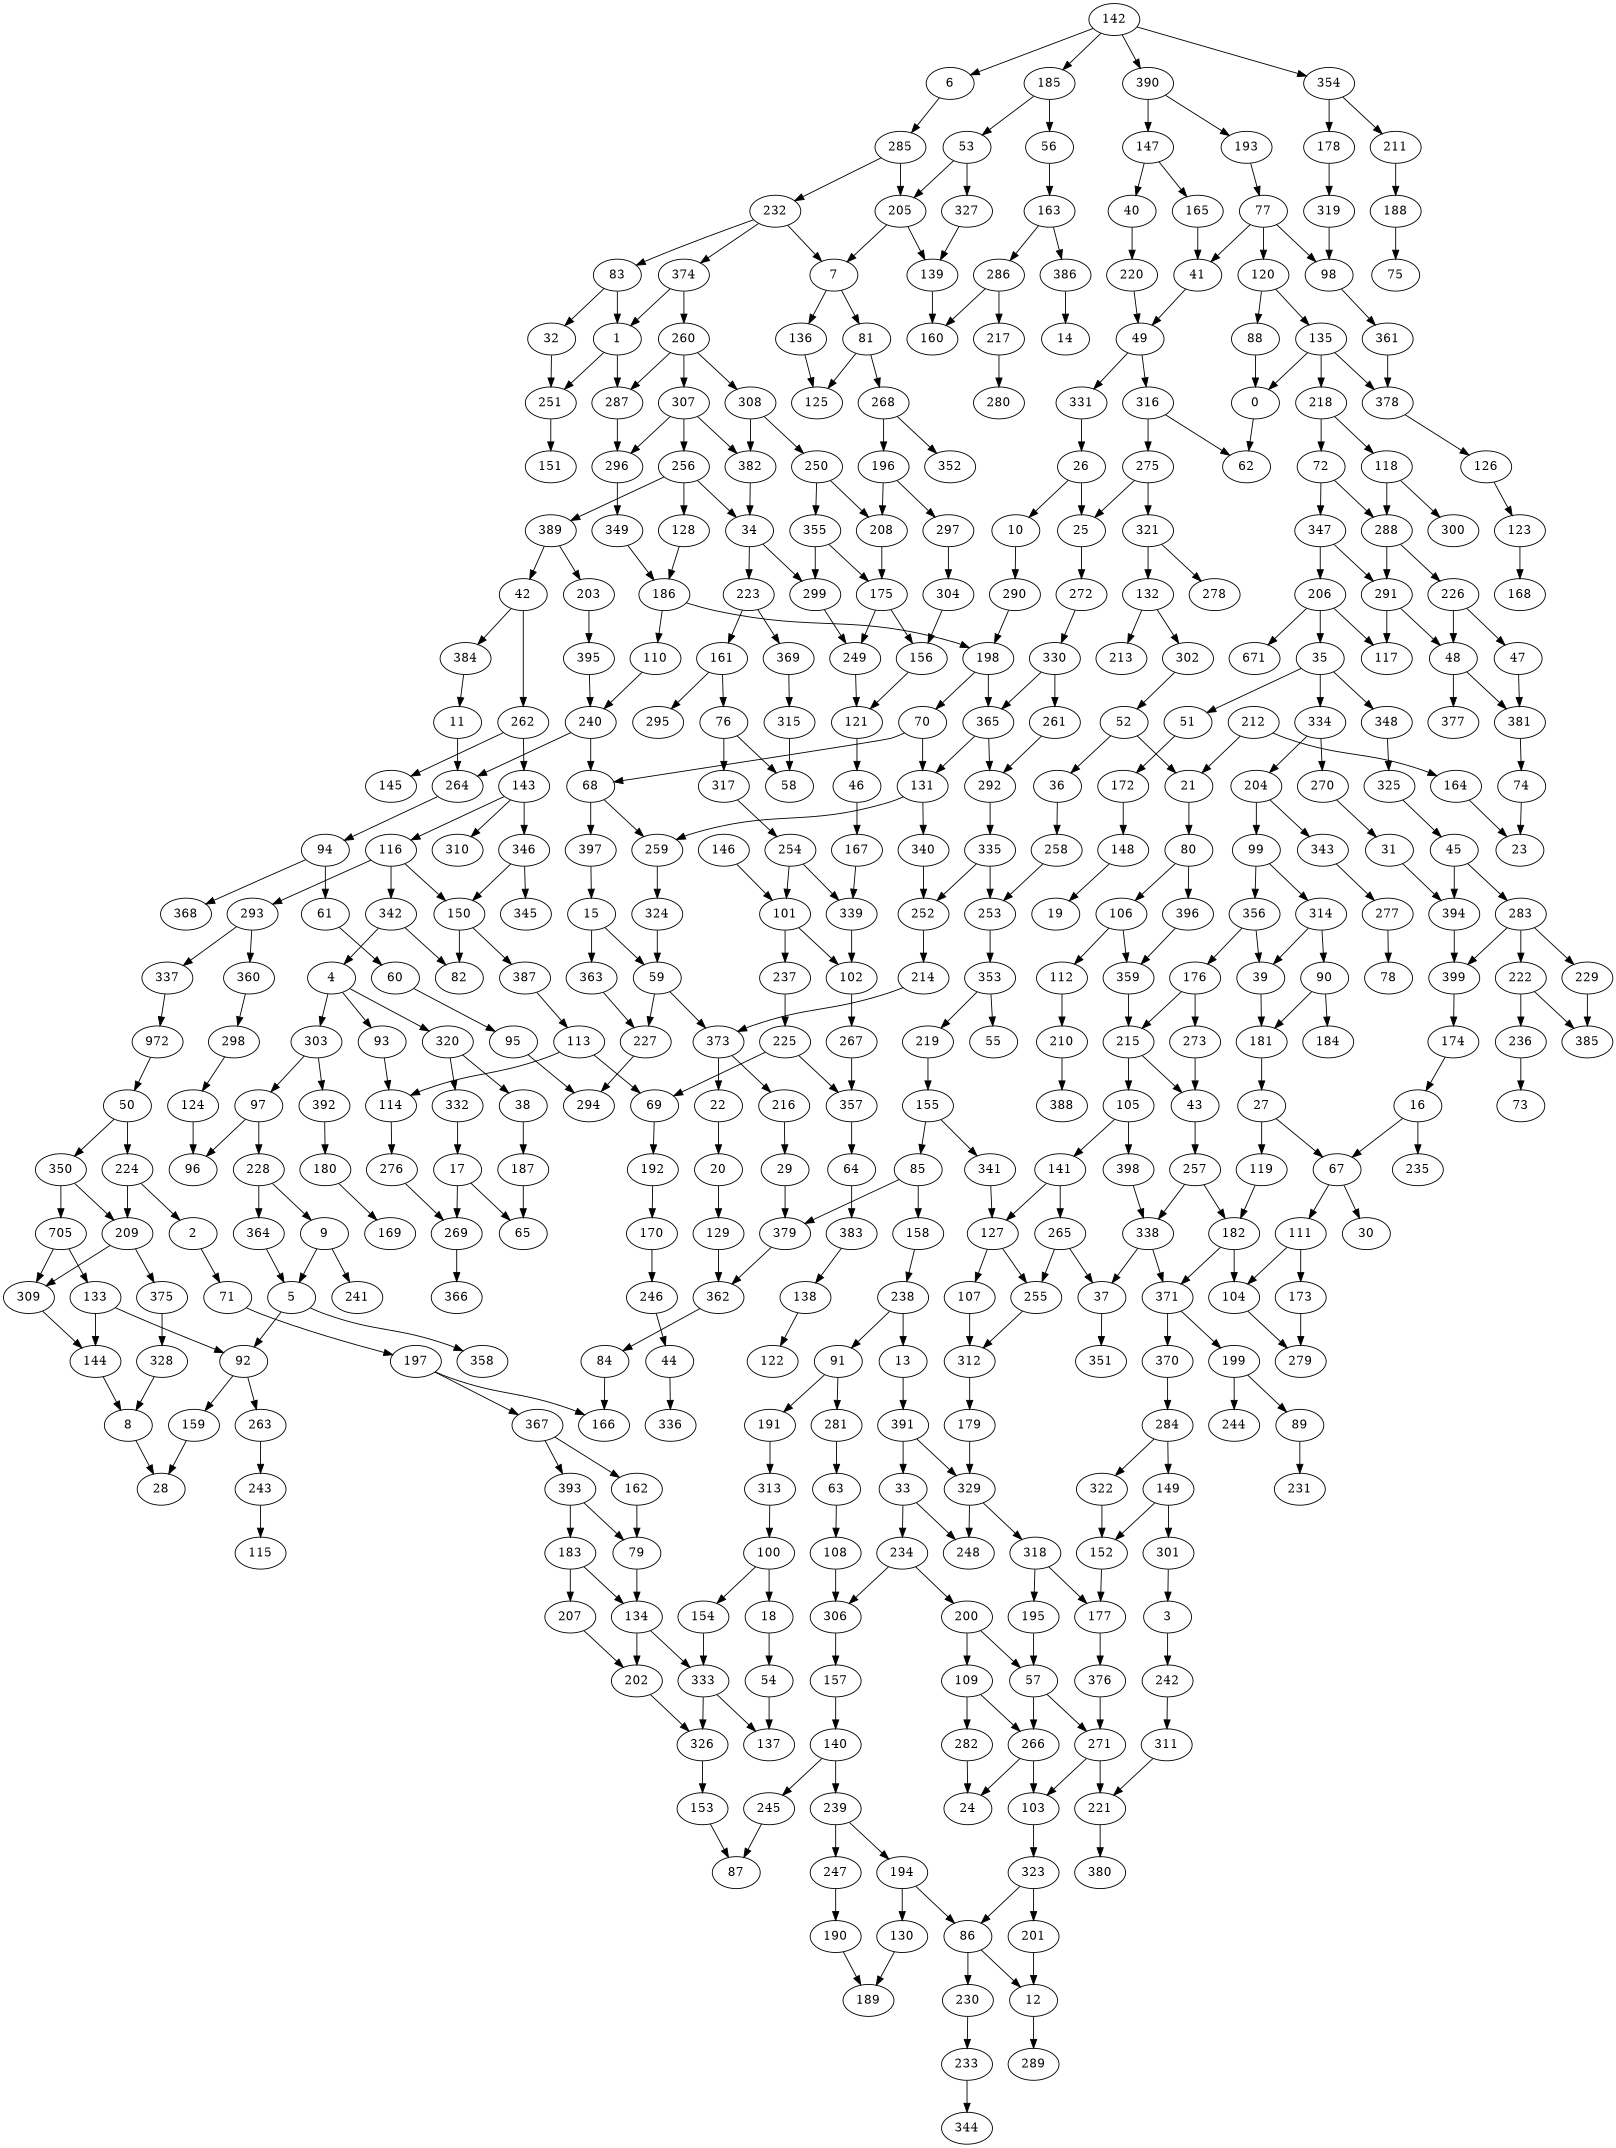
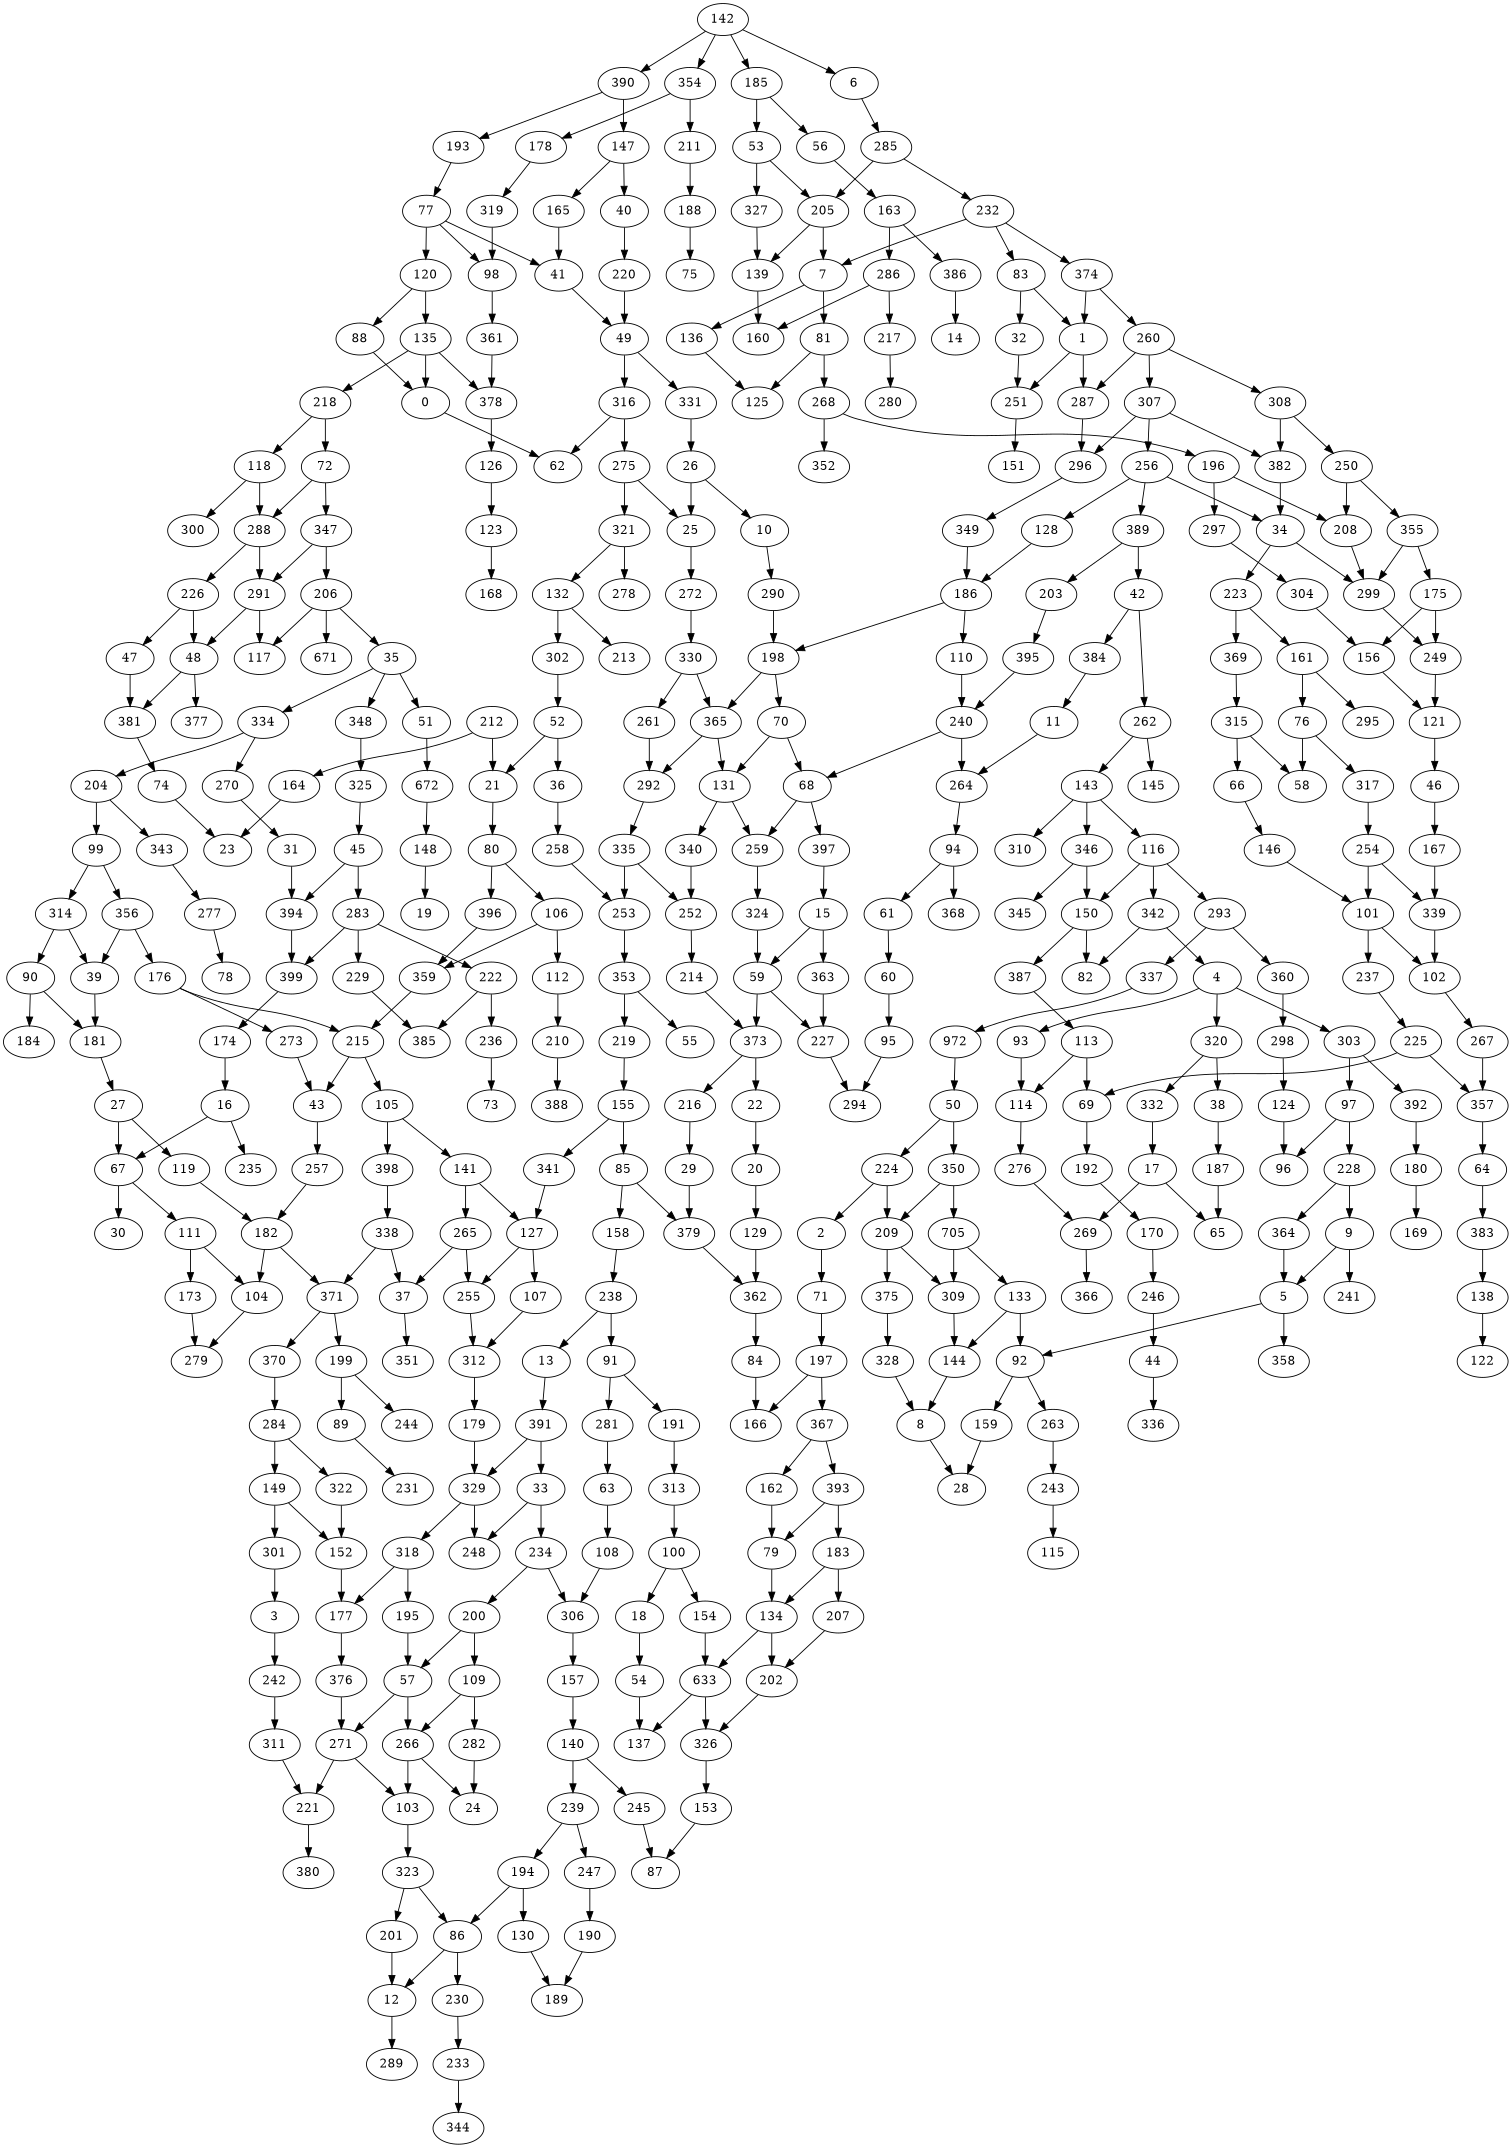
(882, 558) -> (1356, 558)
(1123, 786) -> (427, 786)
none -> (1238, 786)
(1174, 1198) -> none
(703, 1681) -> (705, 1681)
